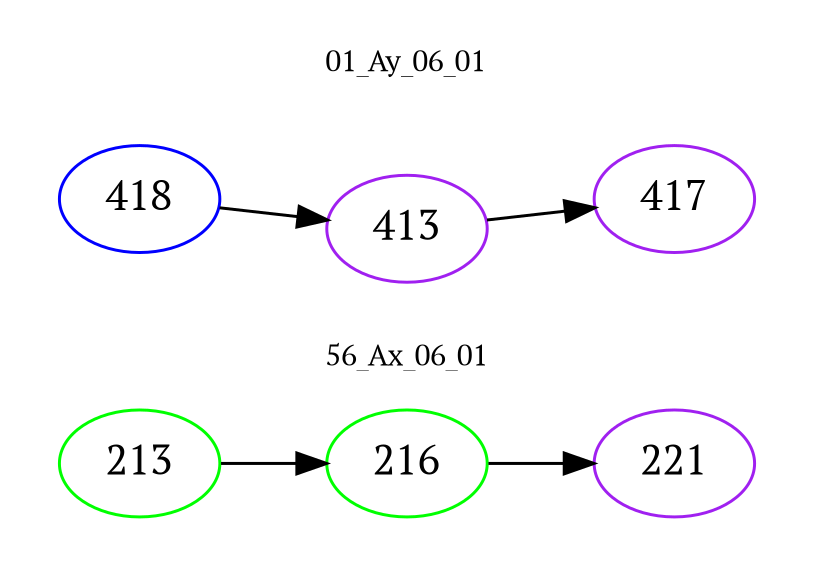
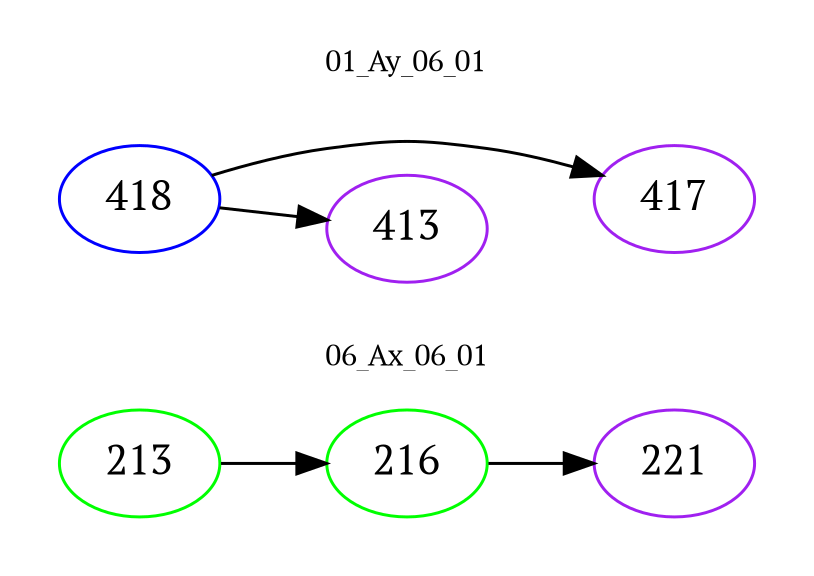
(526, 216) -> (392, 142)
(407, 358) -> (407, 358)
